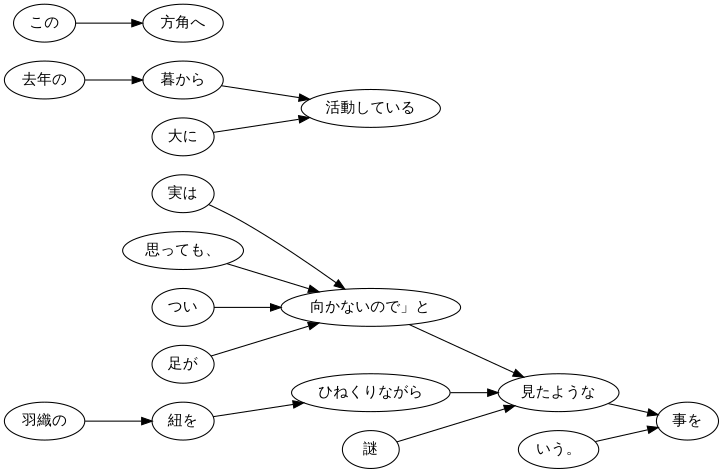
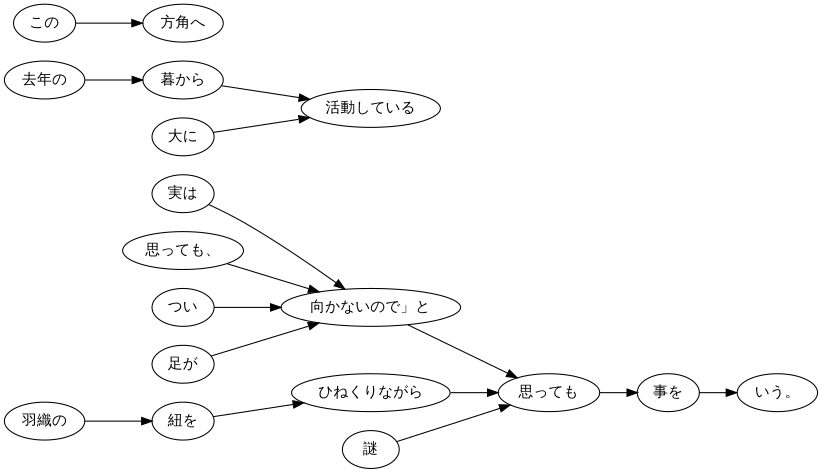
(559, 393) -> (549, 393)
(621, 436) -> (713, 393)
